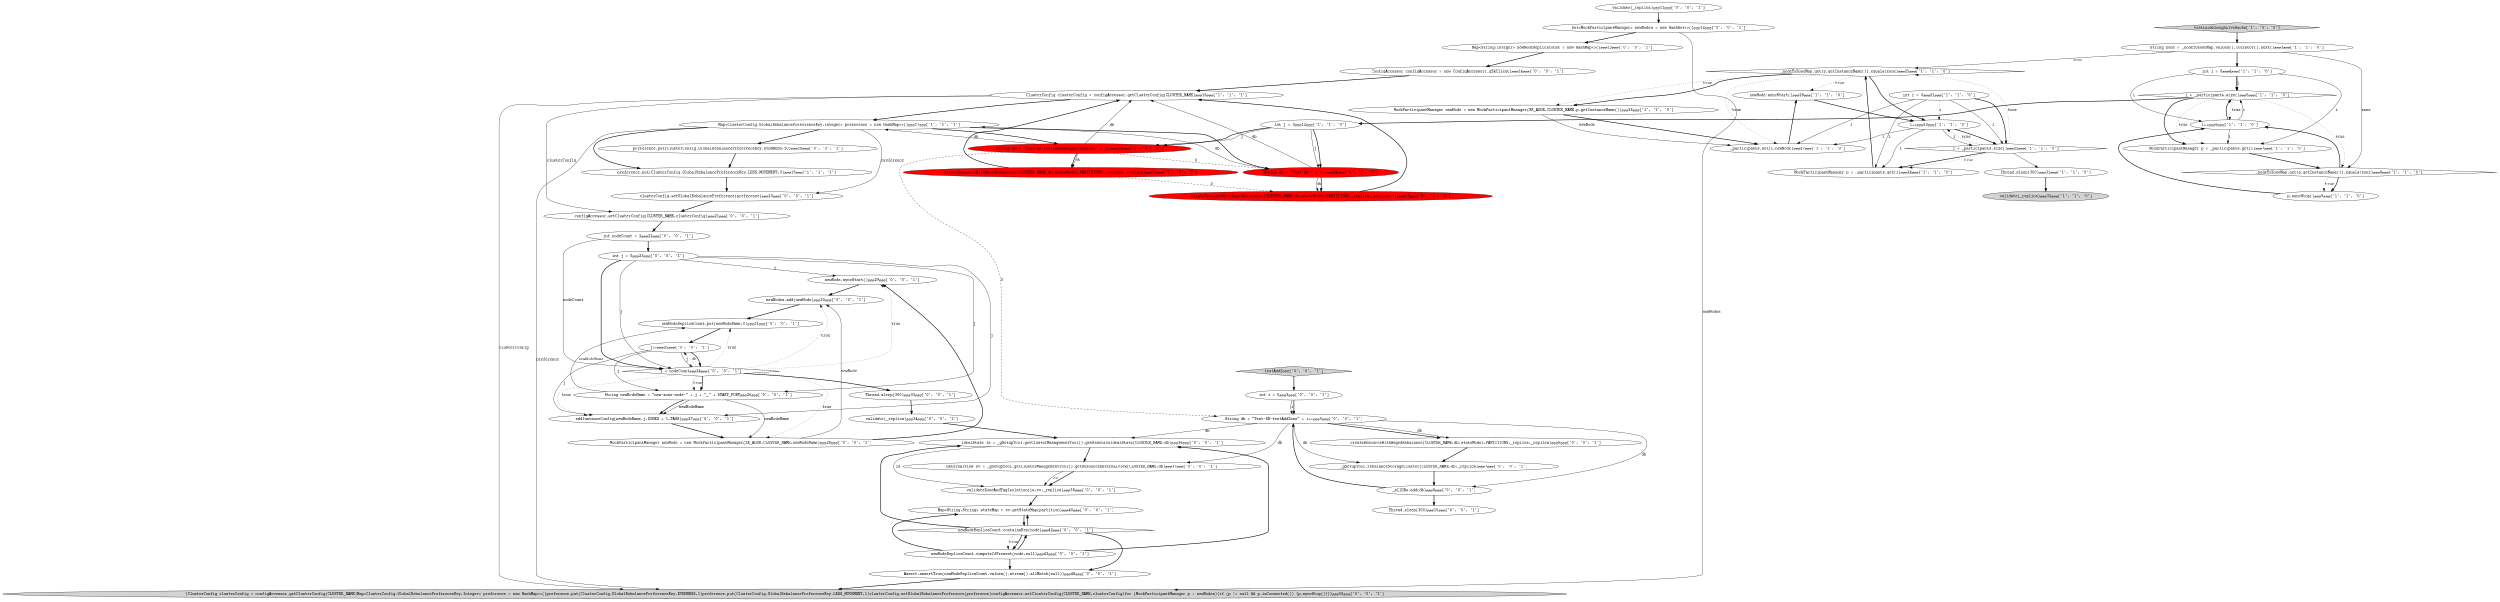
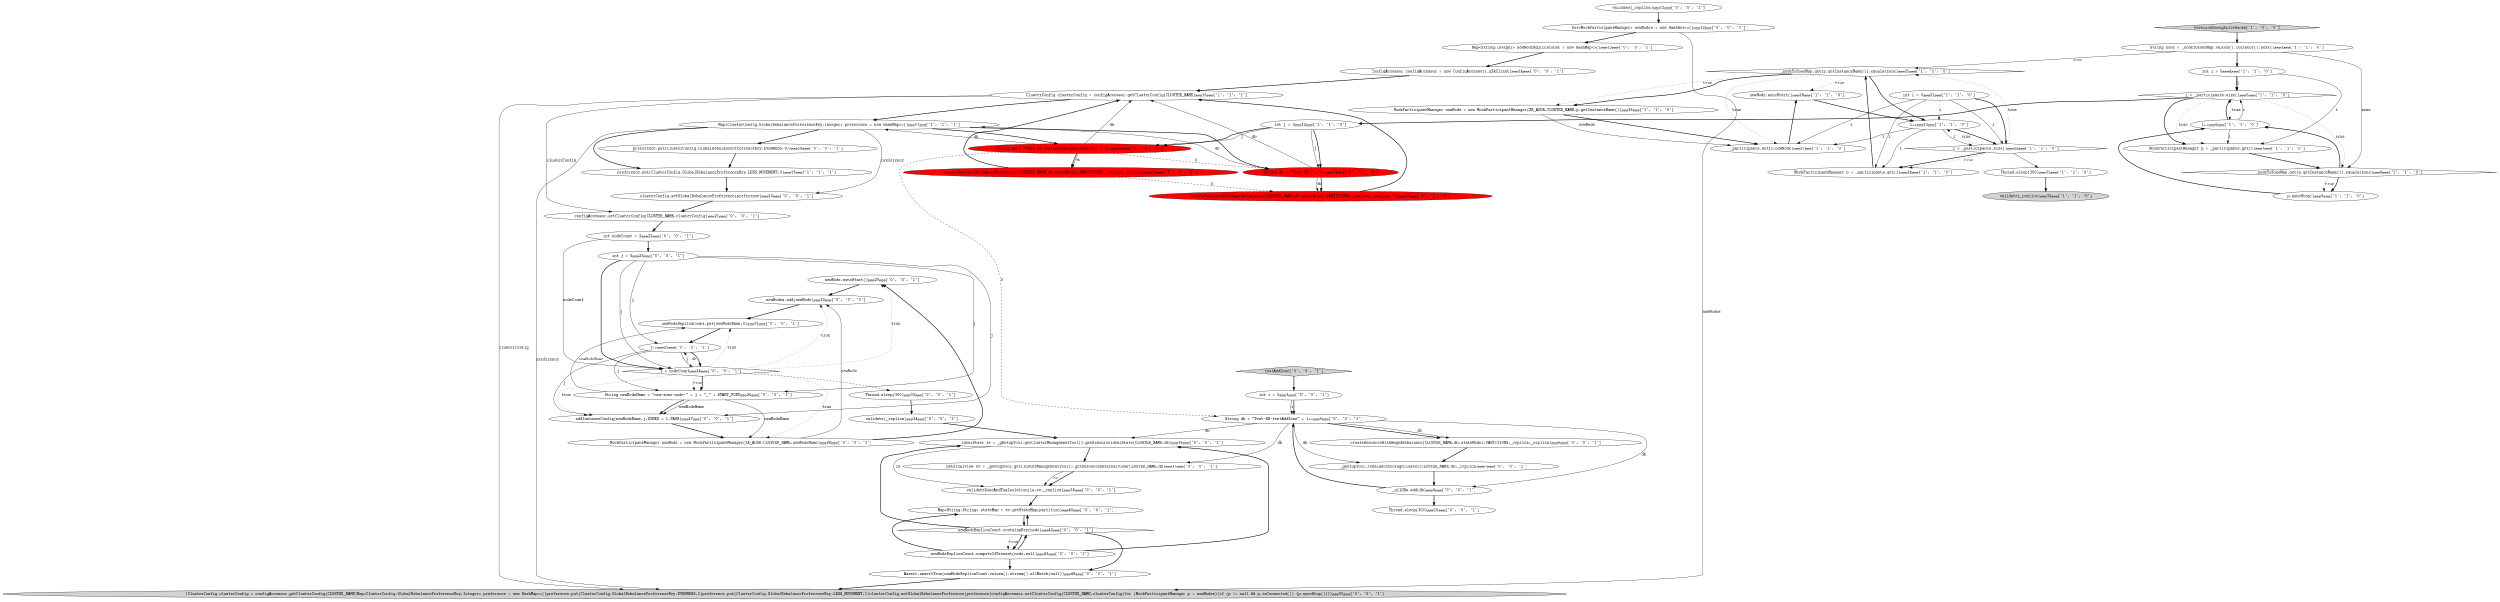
(2131, 98) -> none
(757, 268) -> (630, 306)
(816, 379) -> (816, 379)
